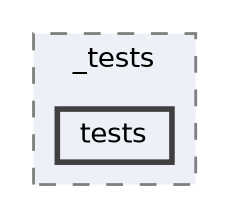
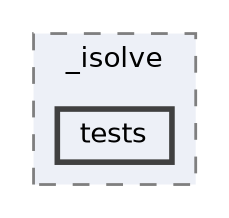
(115, 60) -> (115, 60)
